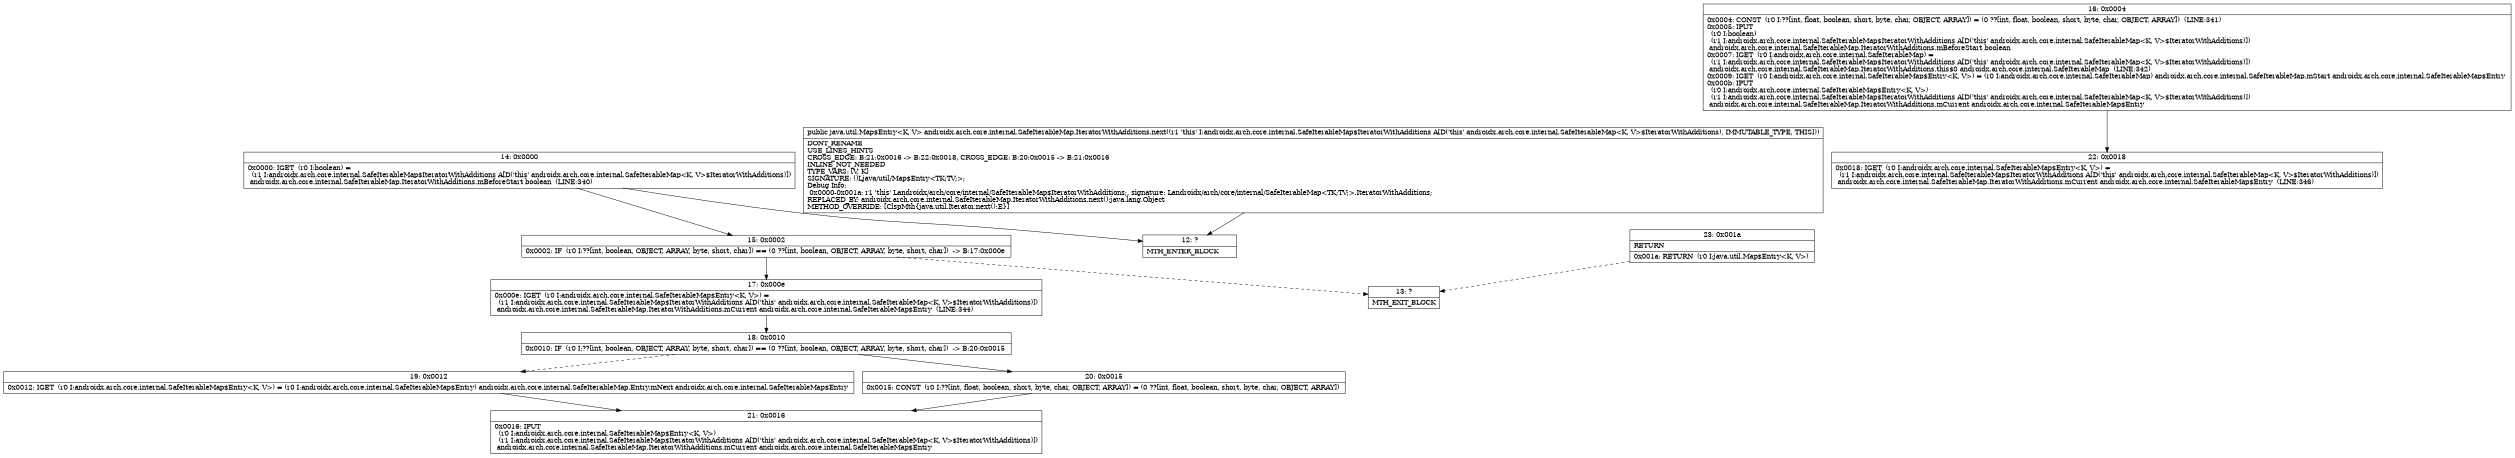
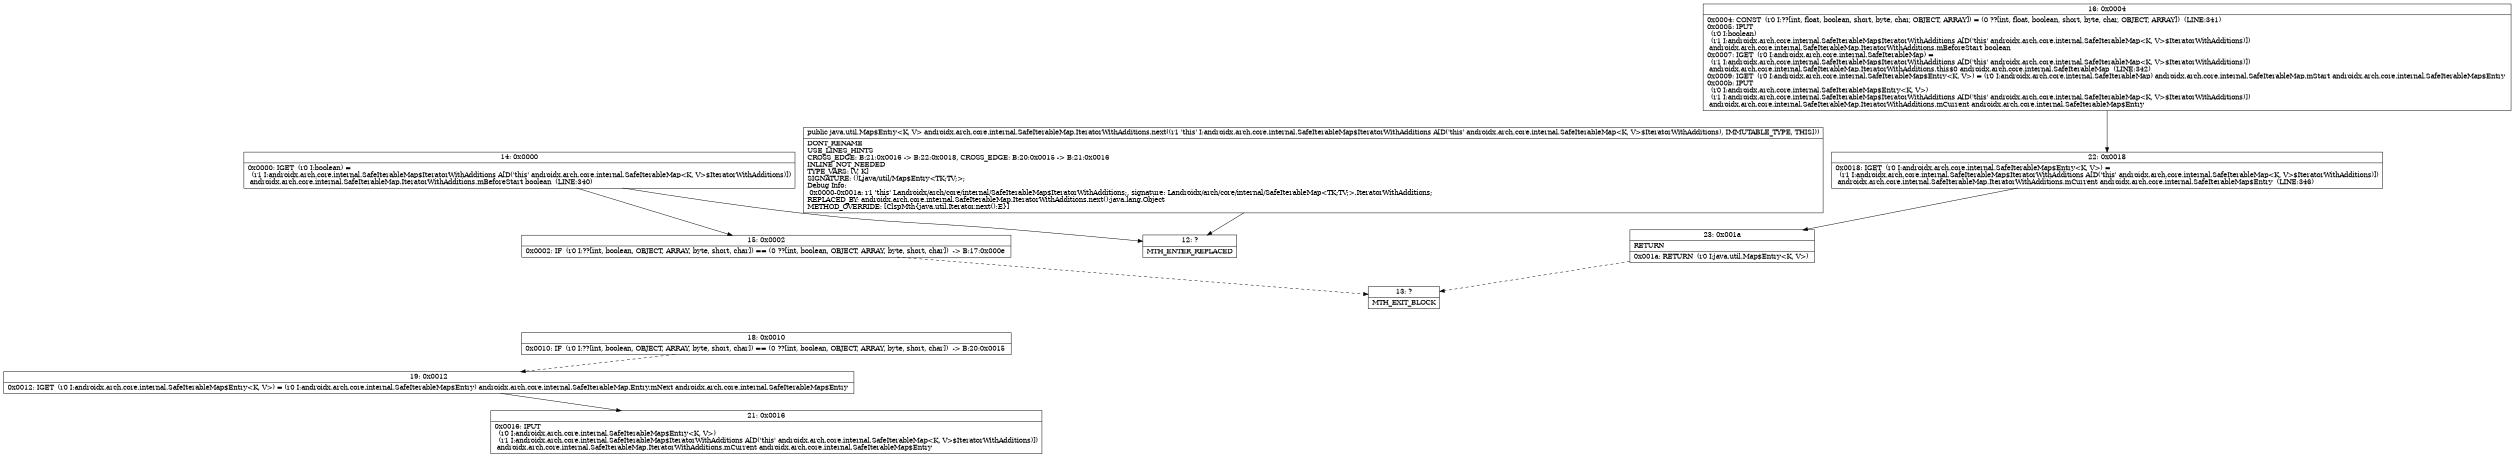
none -> (1913, 209)
(1183, 252) -> (1190, 252)
(766, 298) -> none
(1104, 383) -> none
